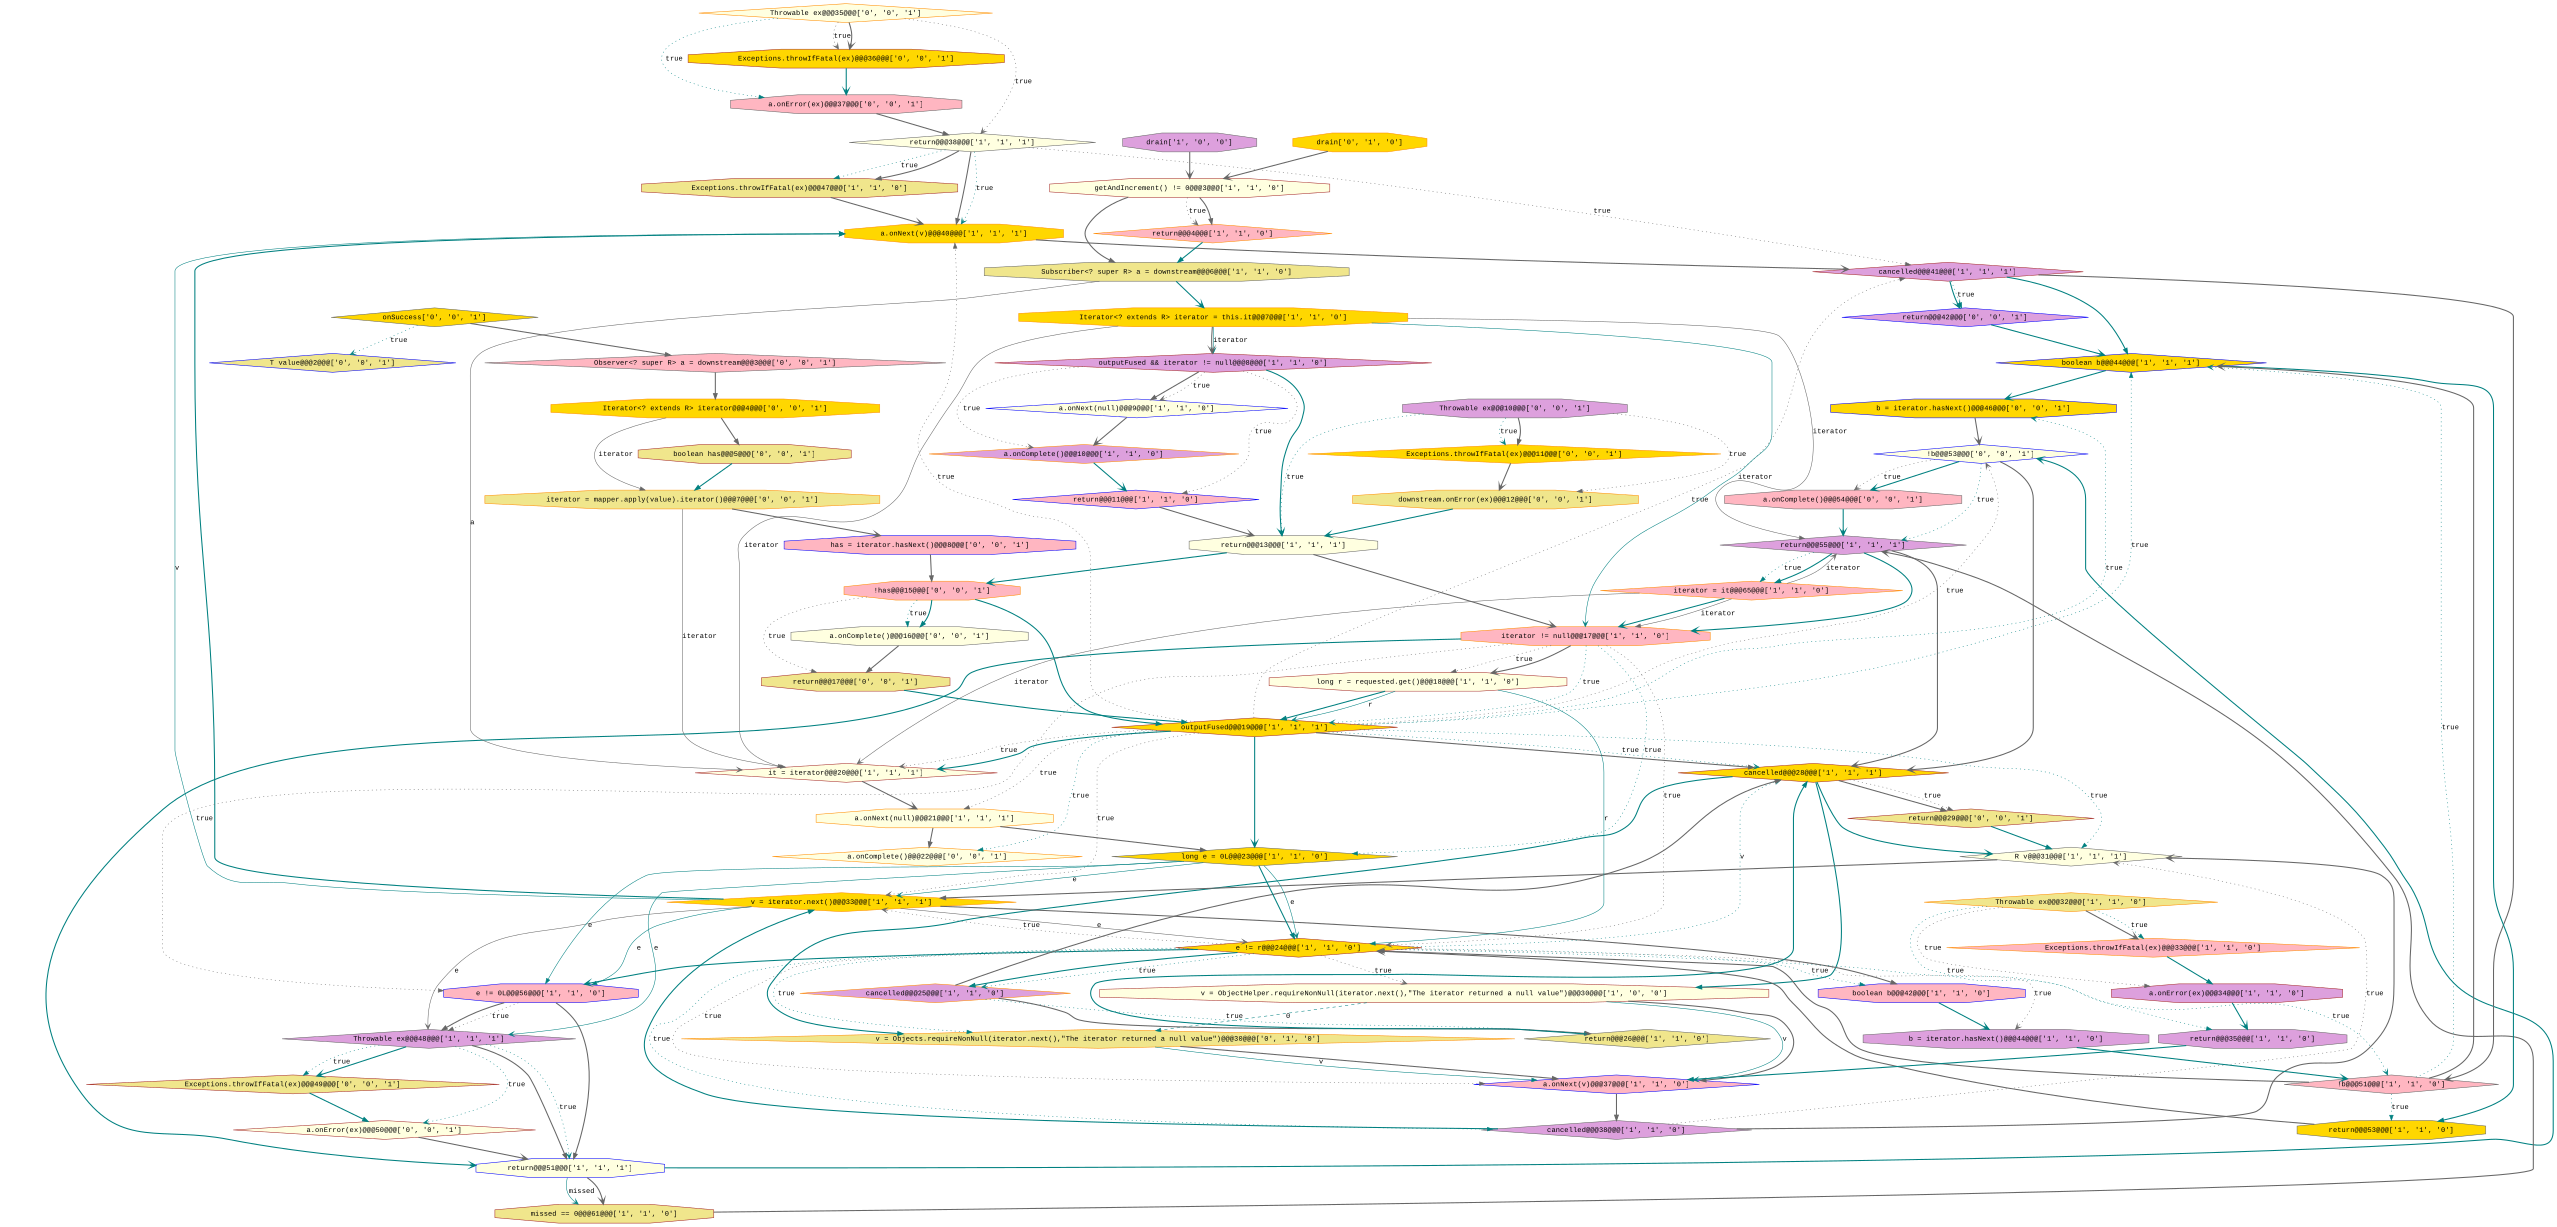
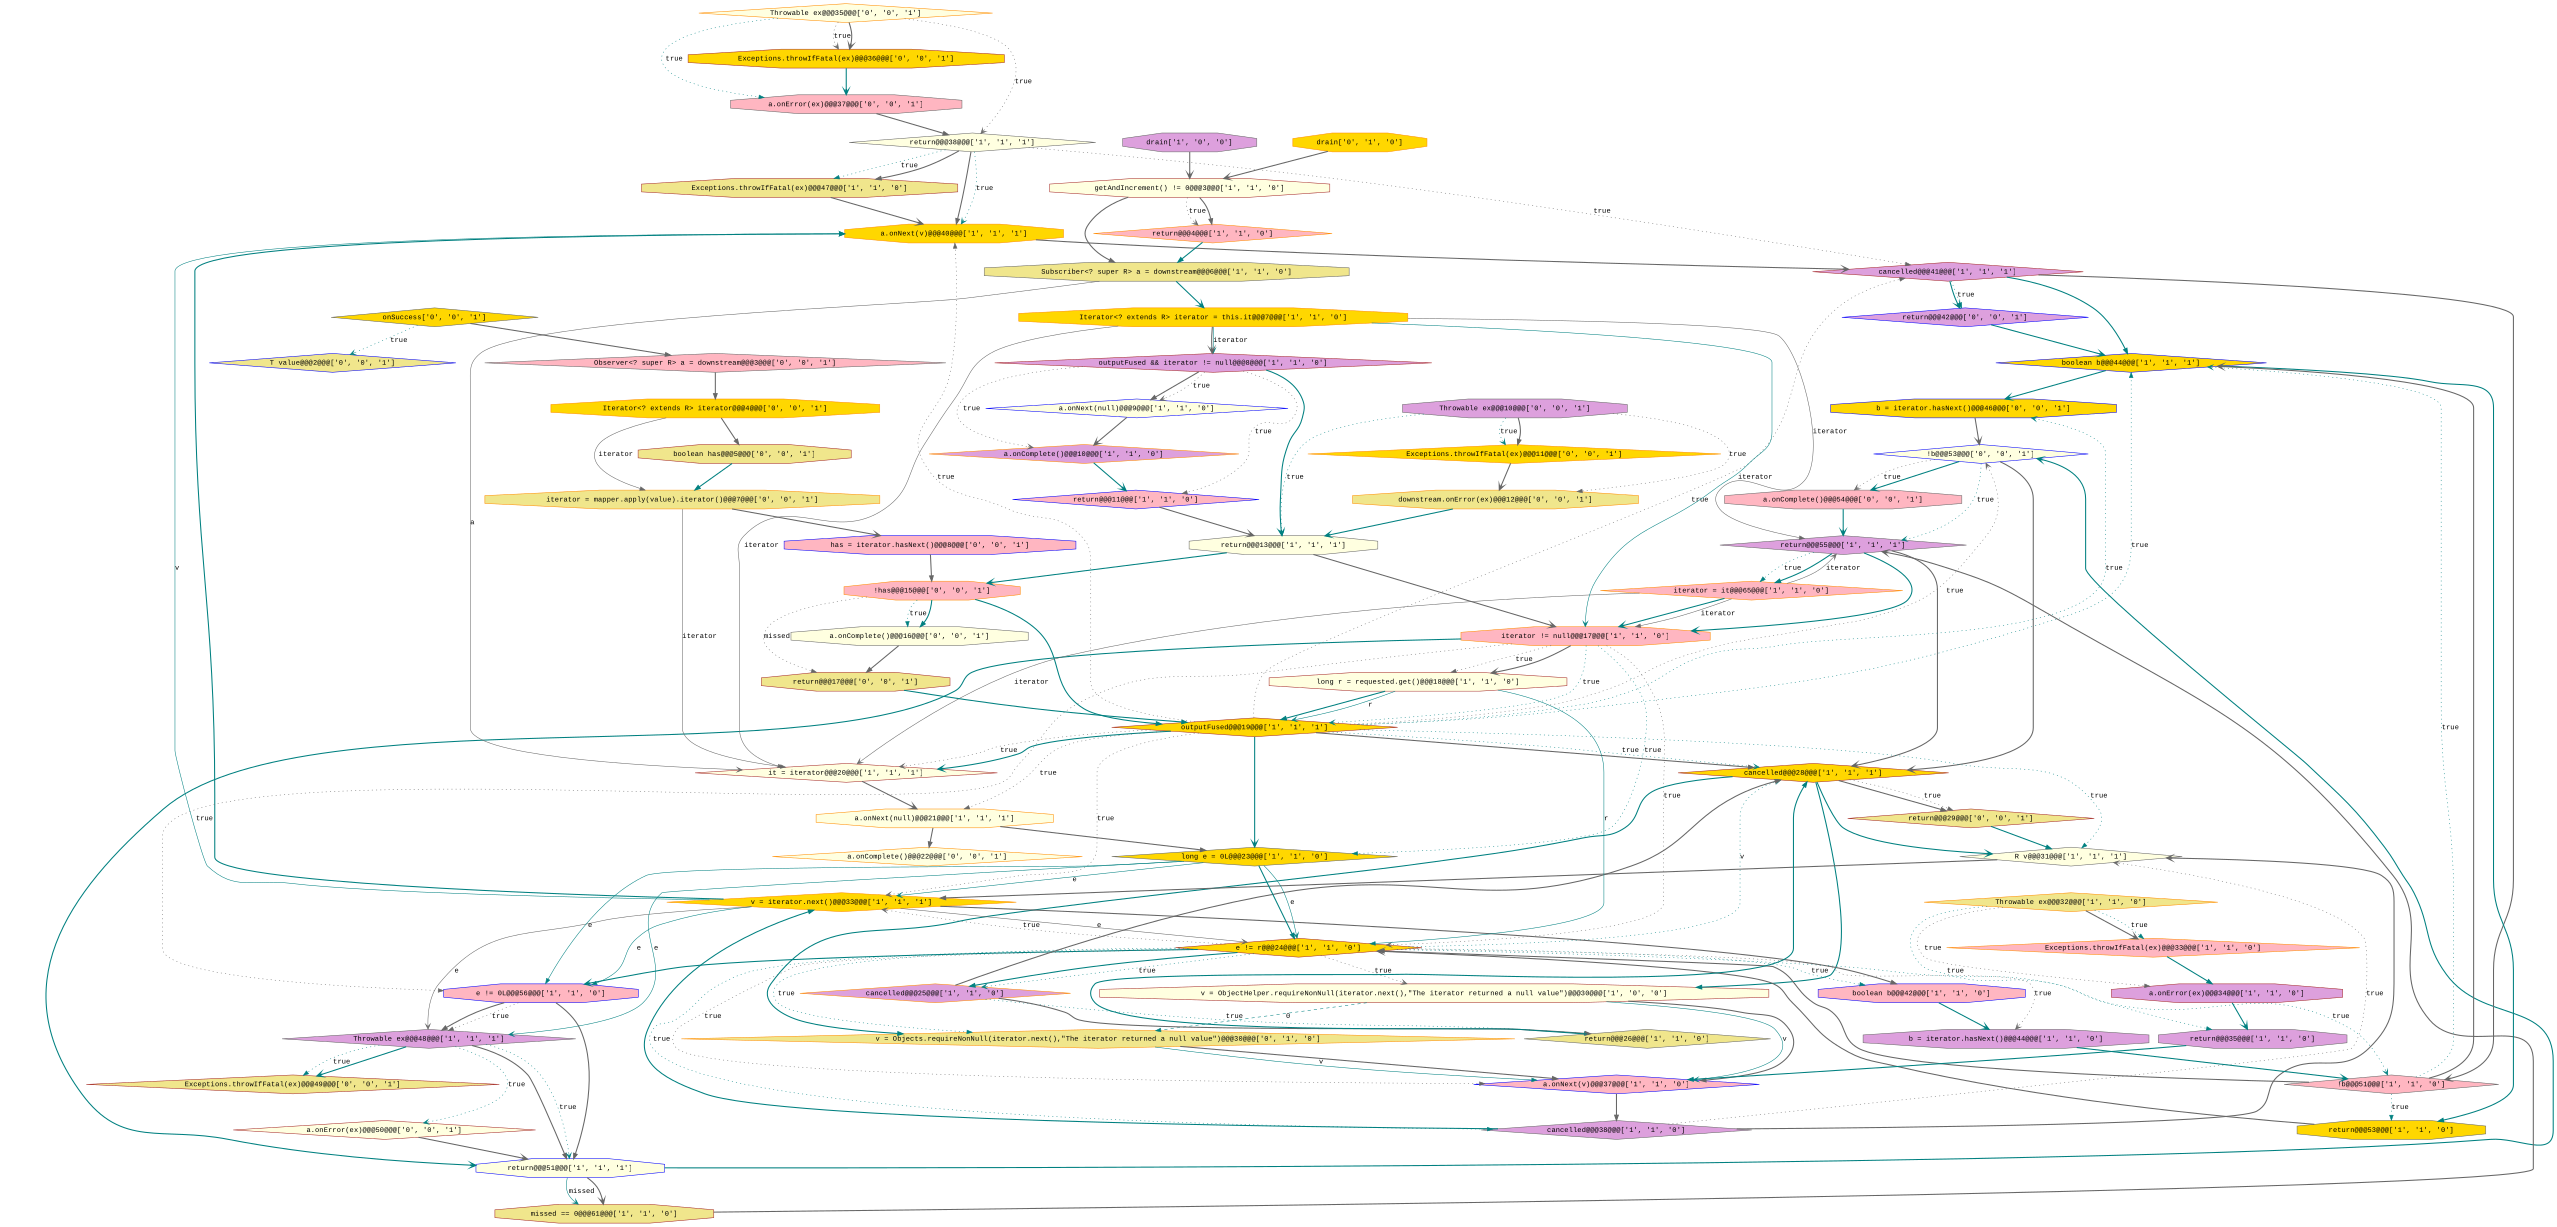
(777, 636) -> (777, 636)
(1072, 791) -> none
(336, 1106) -> none
